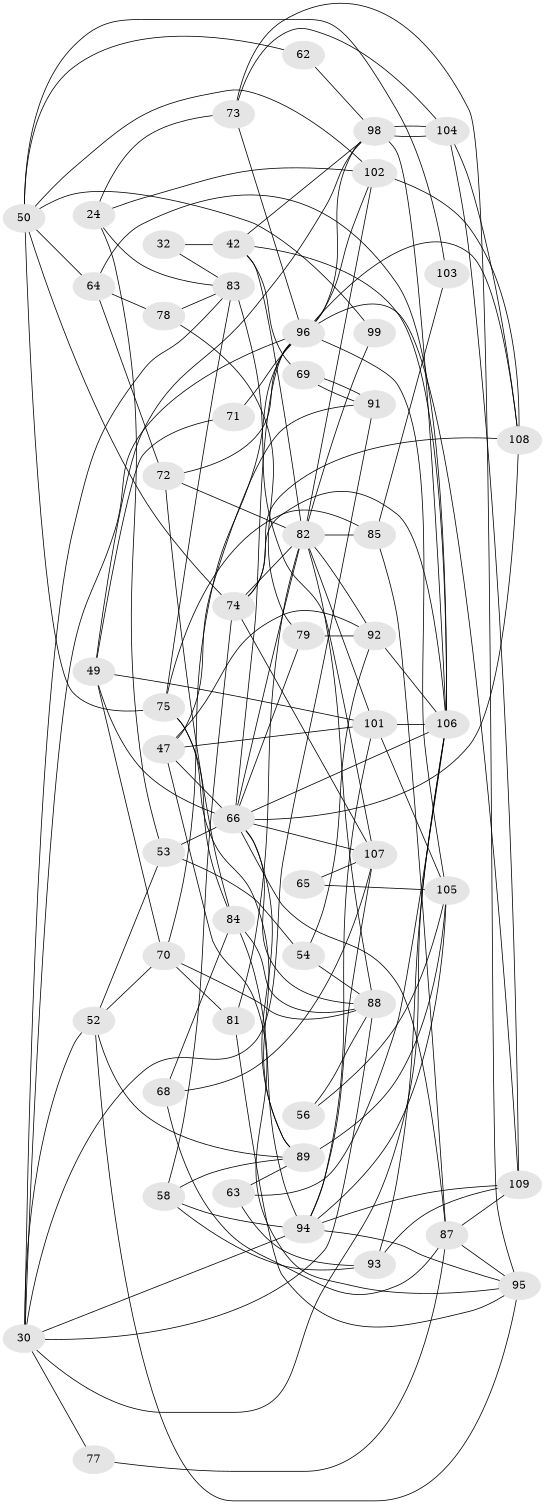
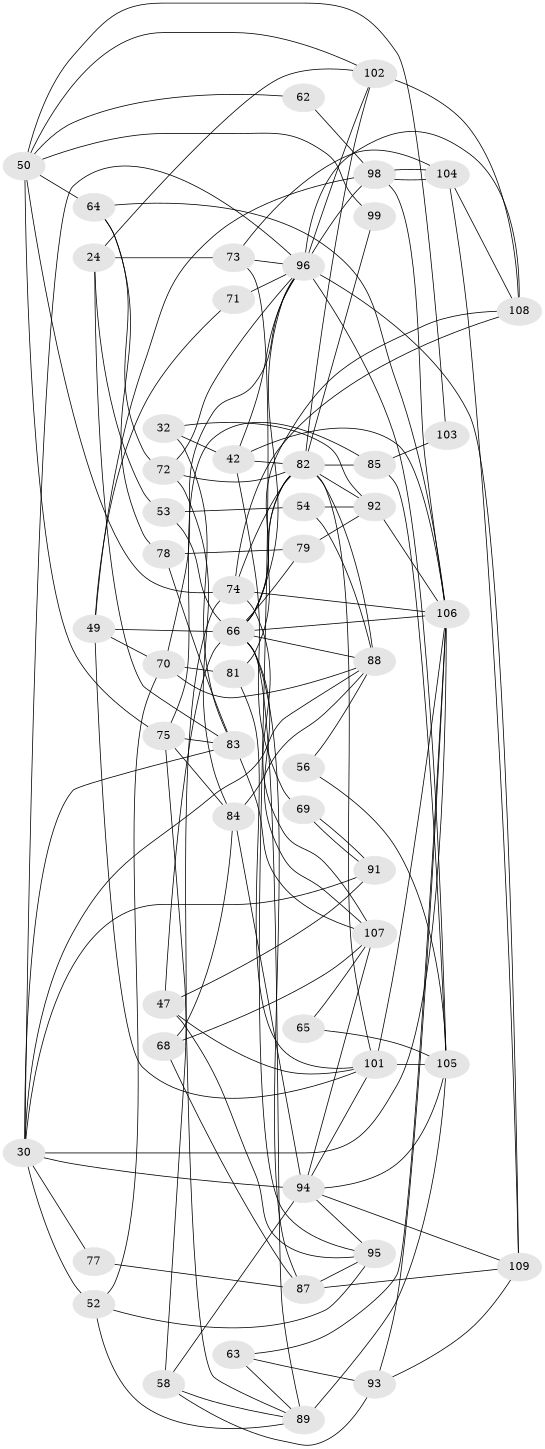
(304, 188) -> (261, 383)
(243, 643) -> (317, 440)
(420, 867) -> (419, 630)
(129, 937) -> none
(282, 1275) -> (256, 907)
